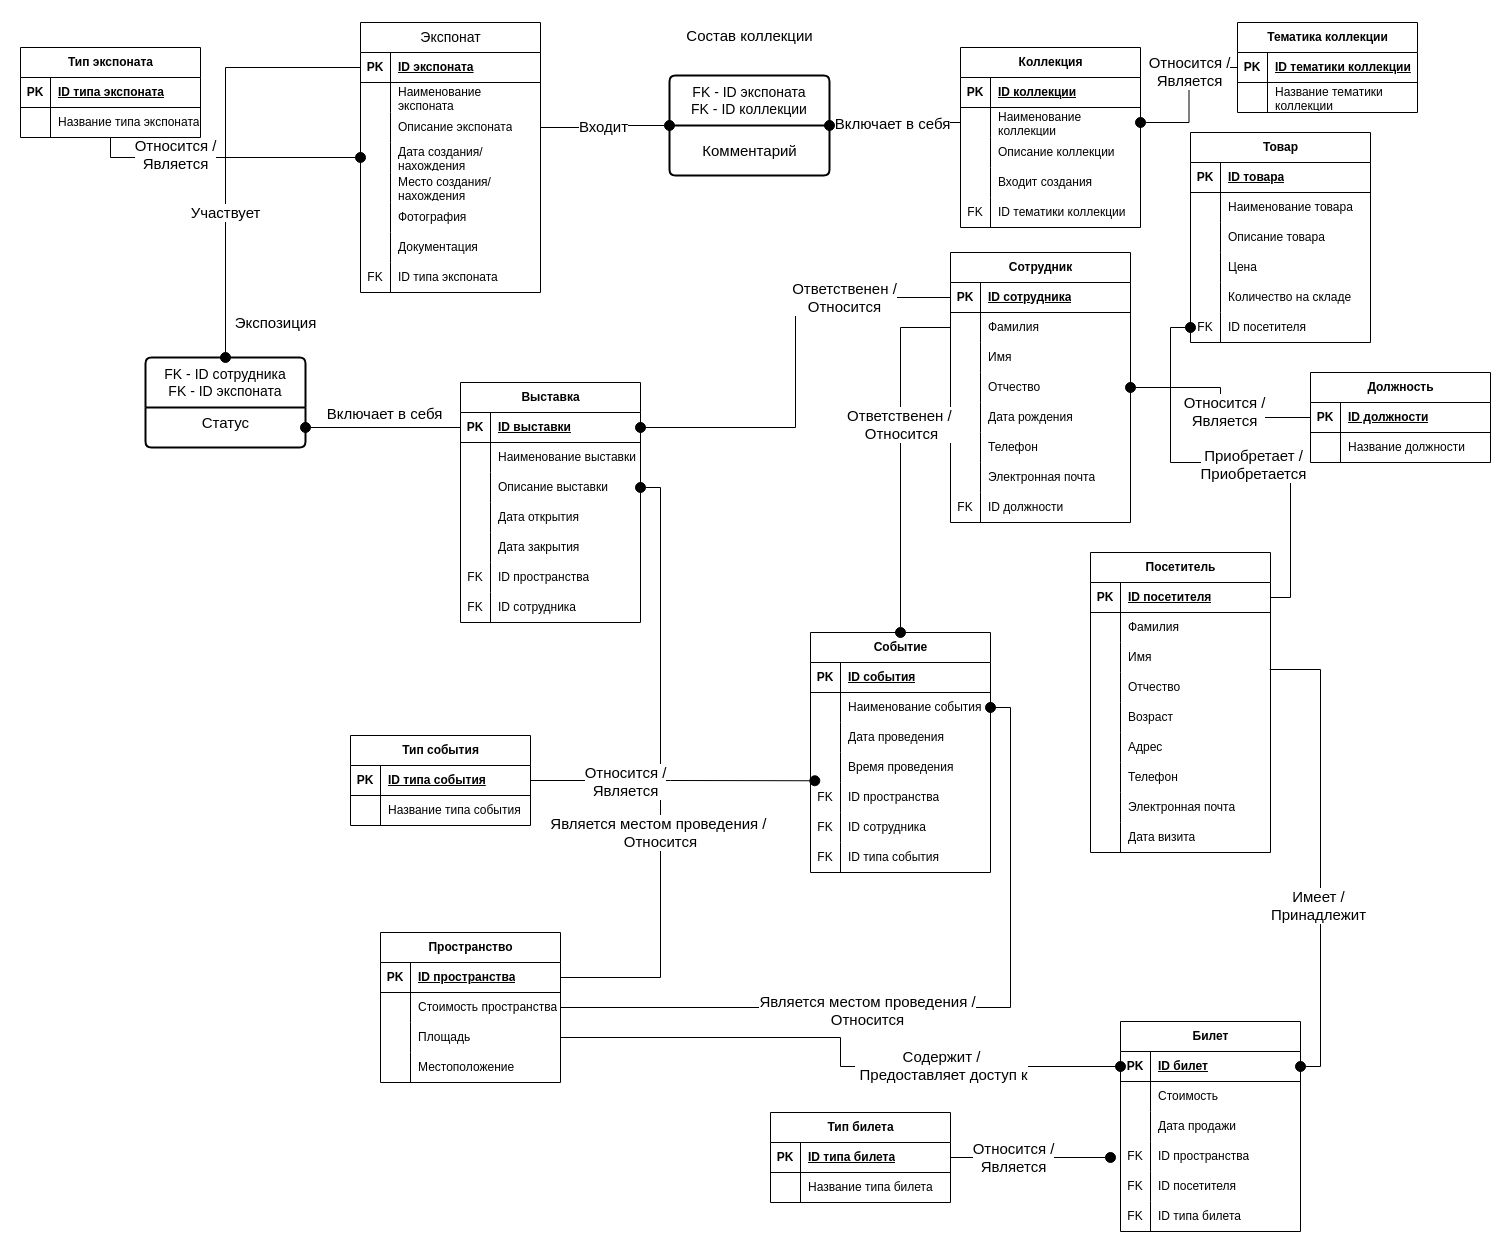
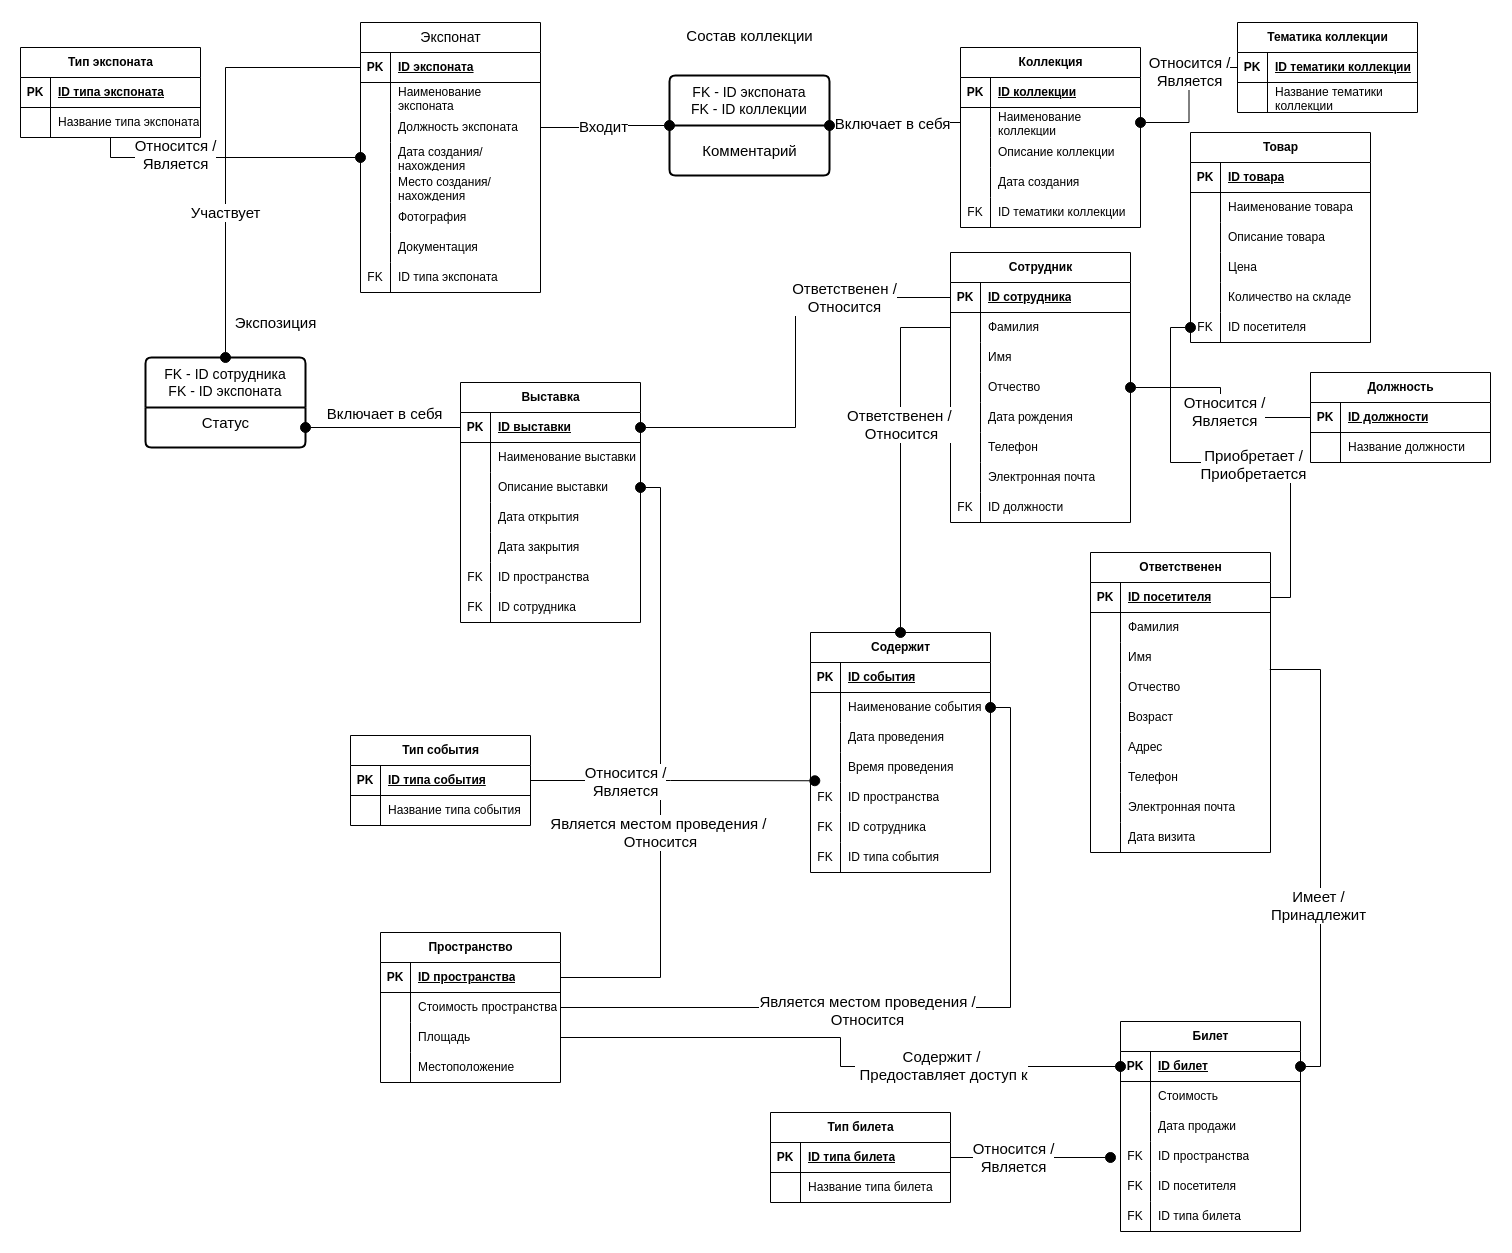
(457, 128) -> (461, 128)
(1047, 183) -> (1041, 183)
(1181, 568) -> (1181, 568)
(901, 648) -> (901, 648)
